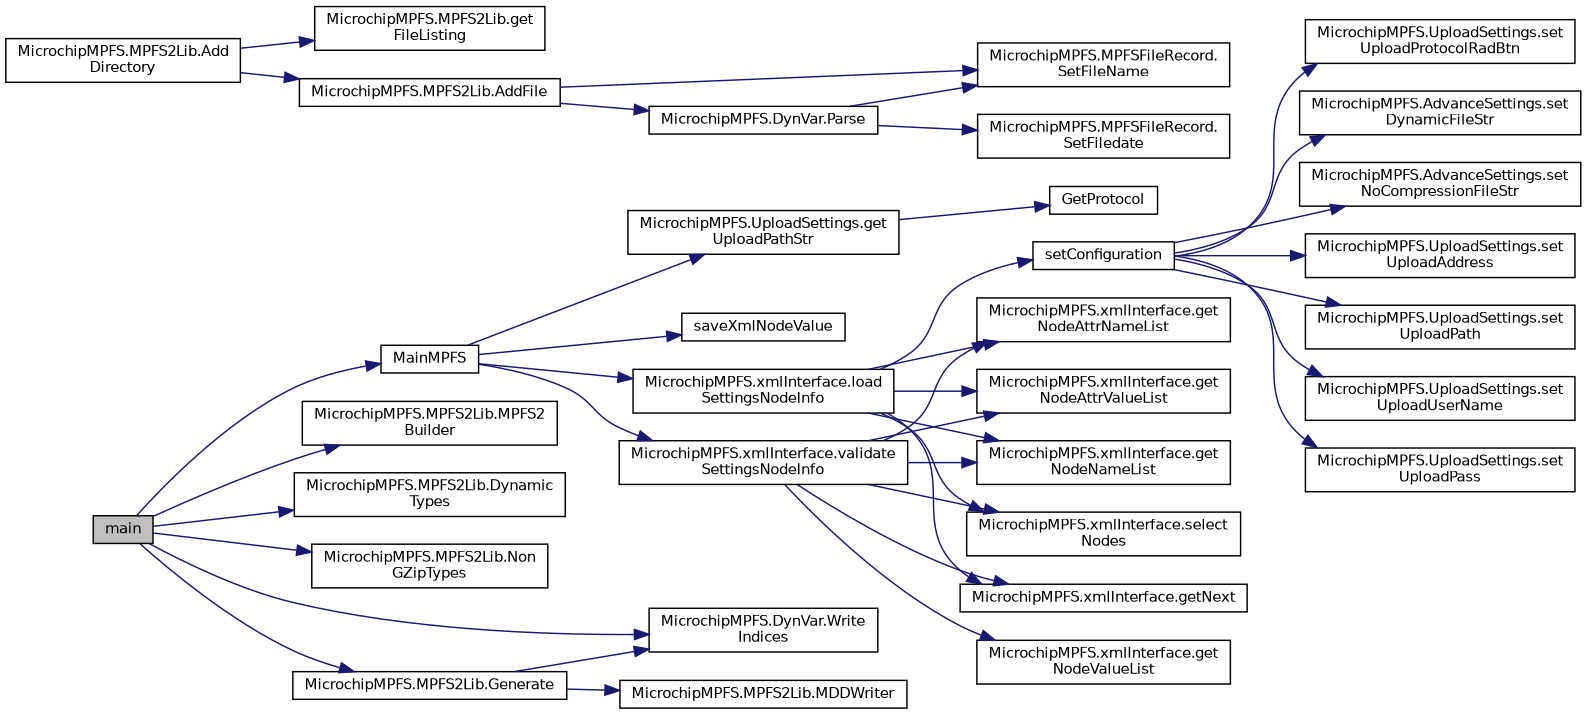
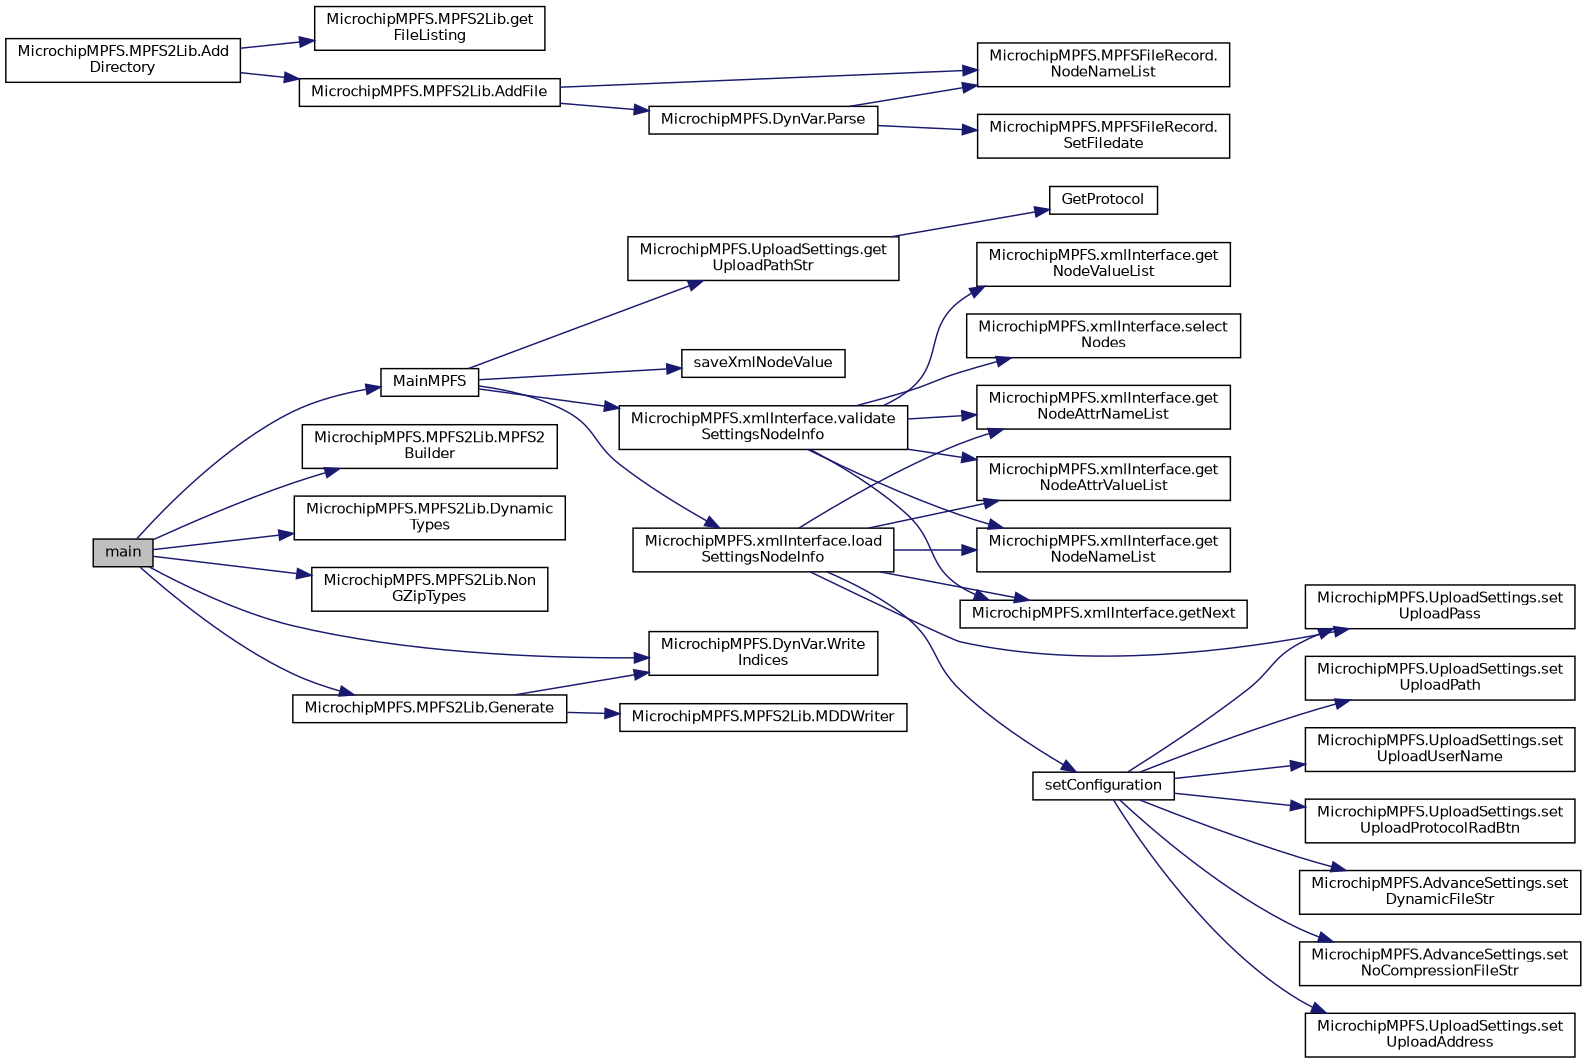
(1104, 65) -> (1104, 65)
(941, 479) -> (1065, 655)
